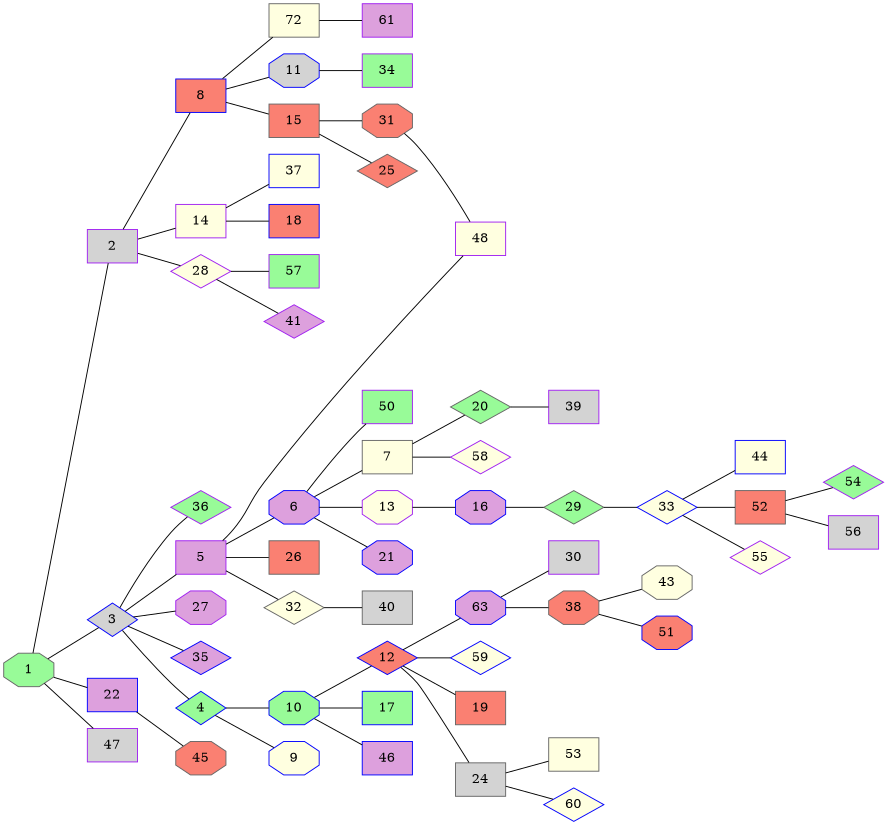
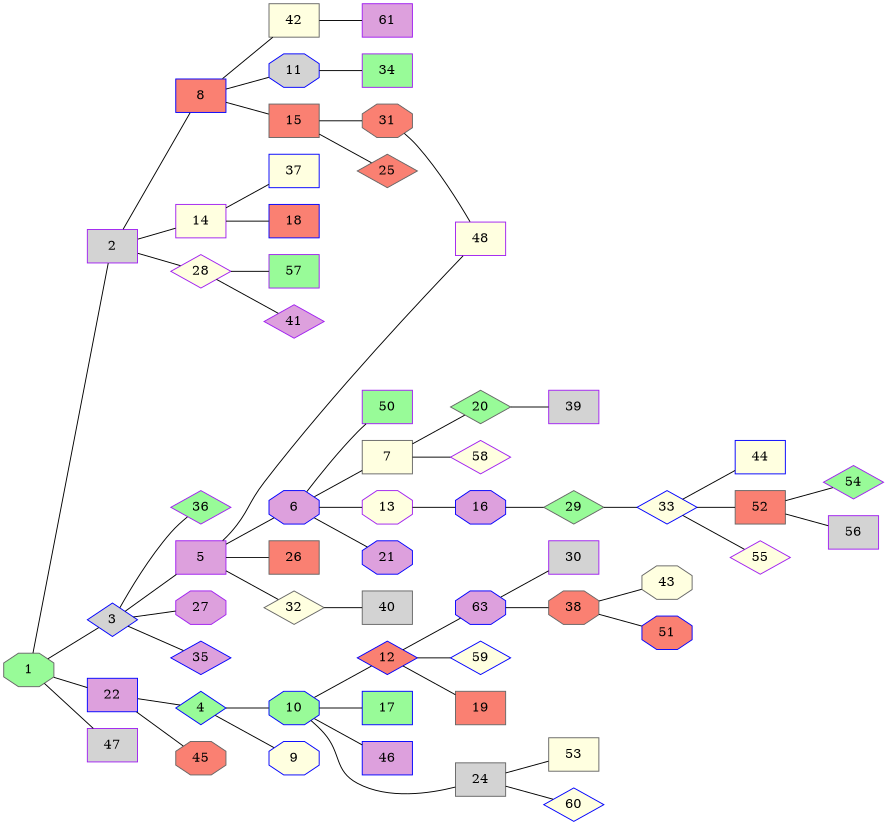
(294, 20) -> (294, 20)
(154, 666) -> (159, 702)
(438, 713) -> (367, 787)
